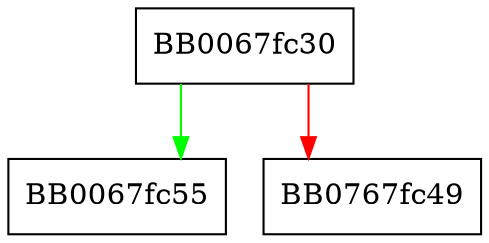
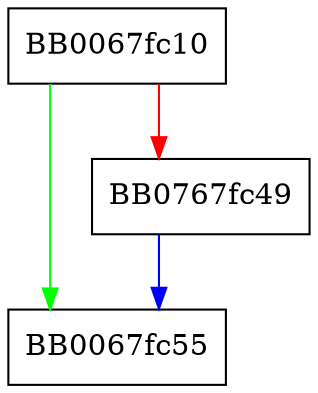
(245, 46) -> (117, 46)
none -> (159, 261)
